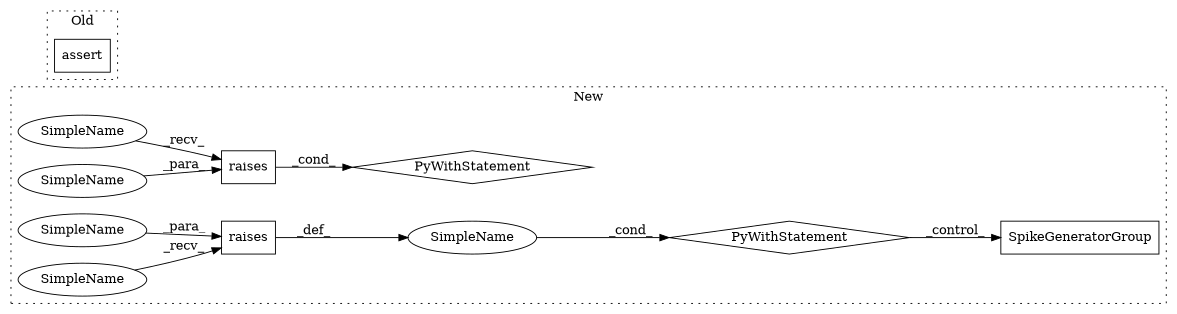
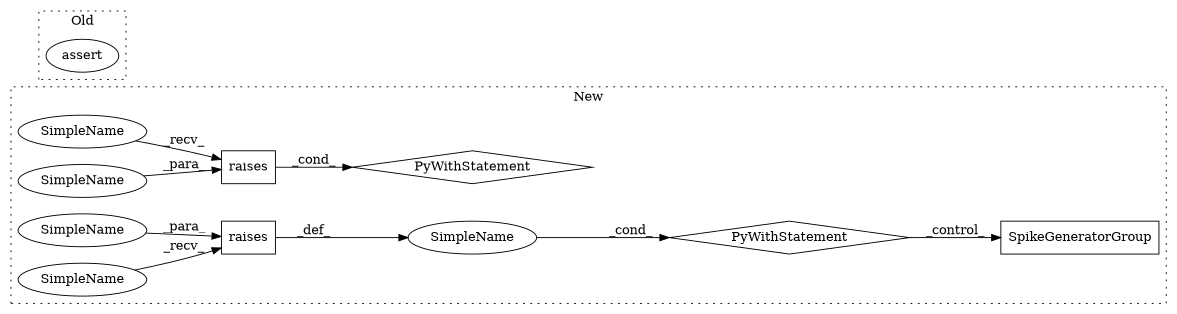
(82, 56) -> (82, 56)
